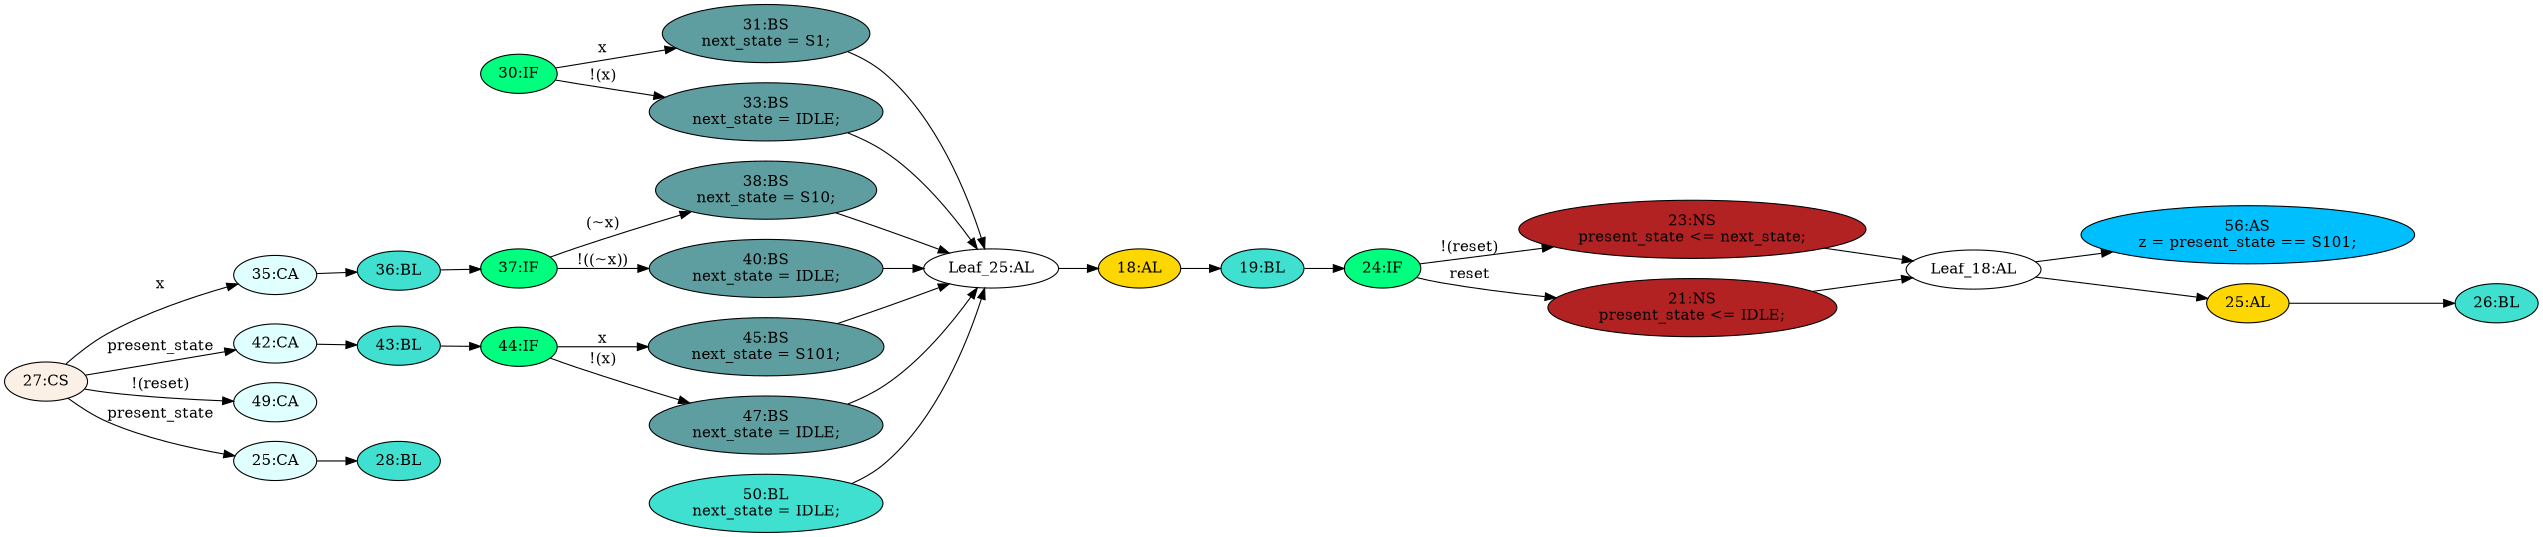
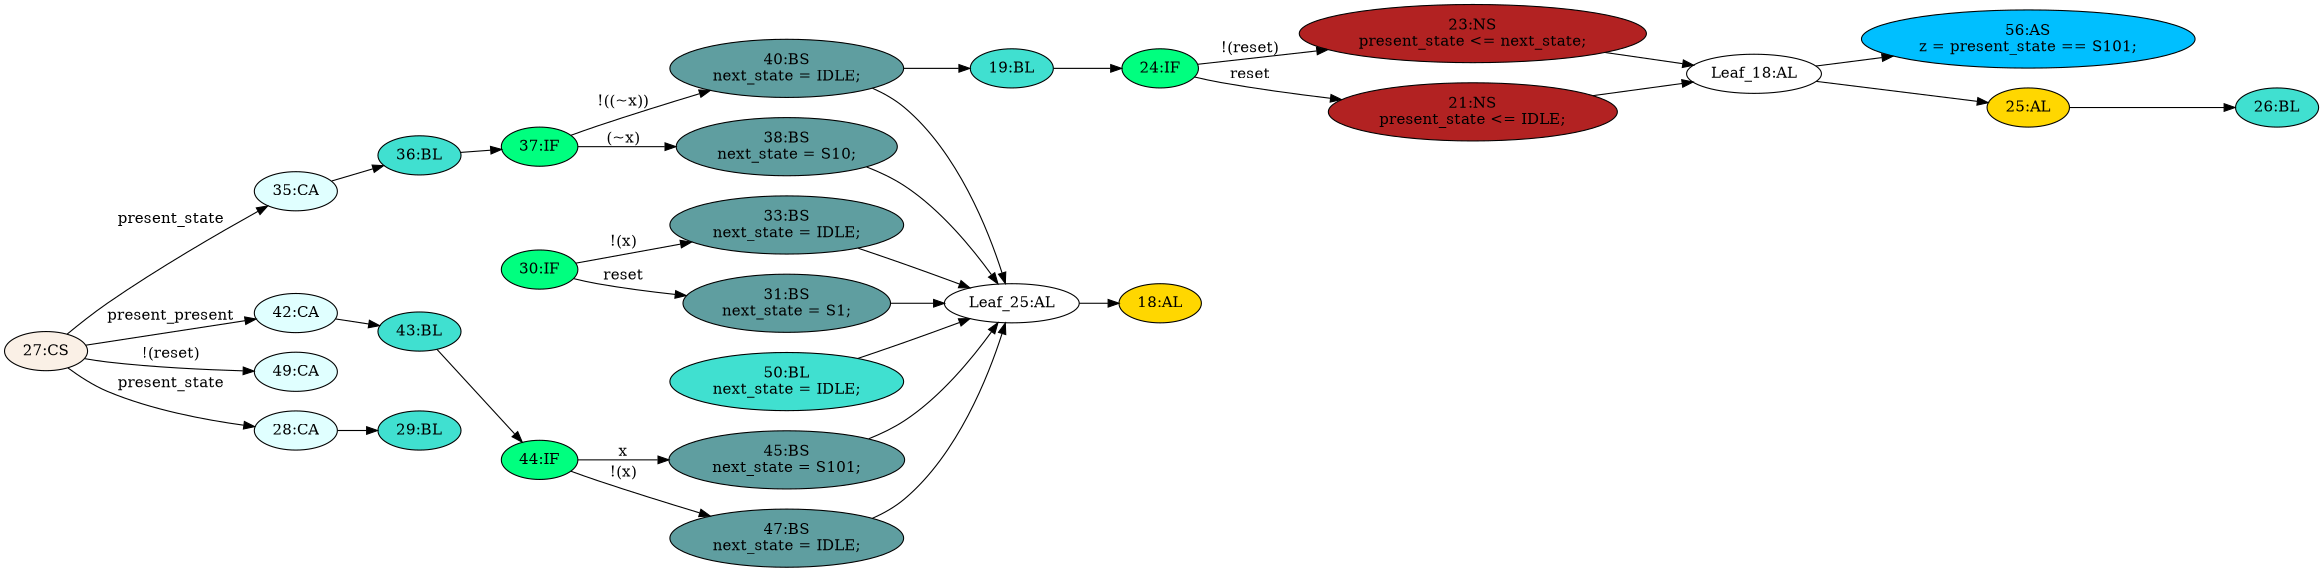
(603, 48) -> (623, 276)
(1195, 268) -> (931, 68)
(161, 284) -> (171, 219)
(161, 346) -> (171, 316)
(275, 461) -> (296, 431)
(399, 461) -> (419, 431)
